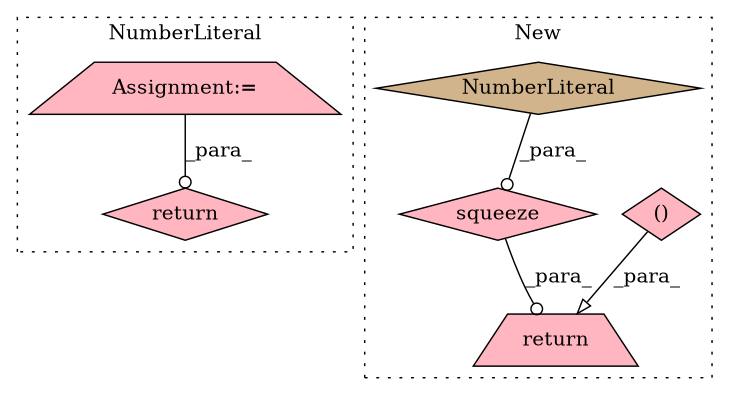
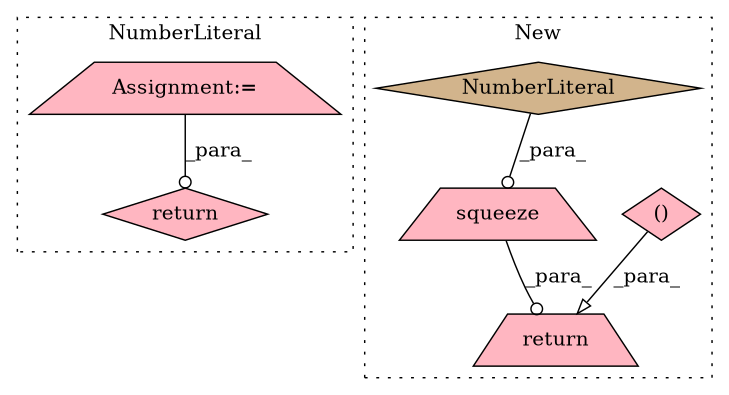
(498, 214) -> (498, 214)
